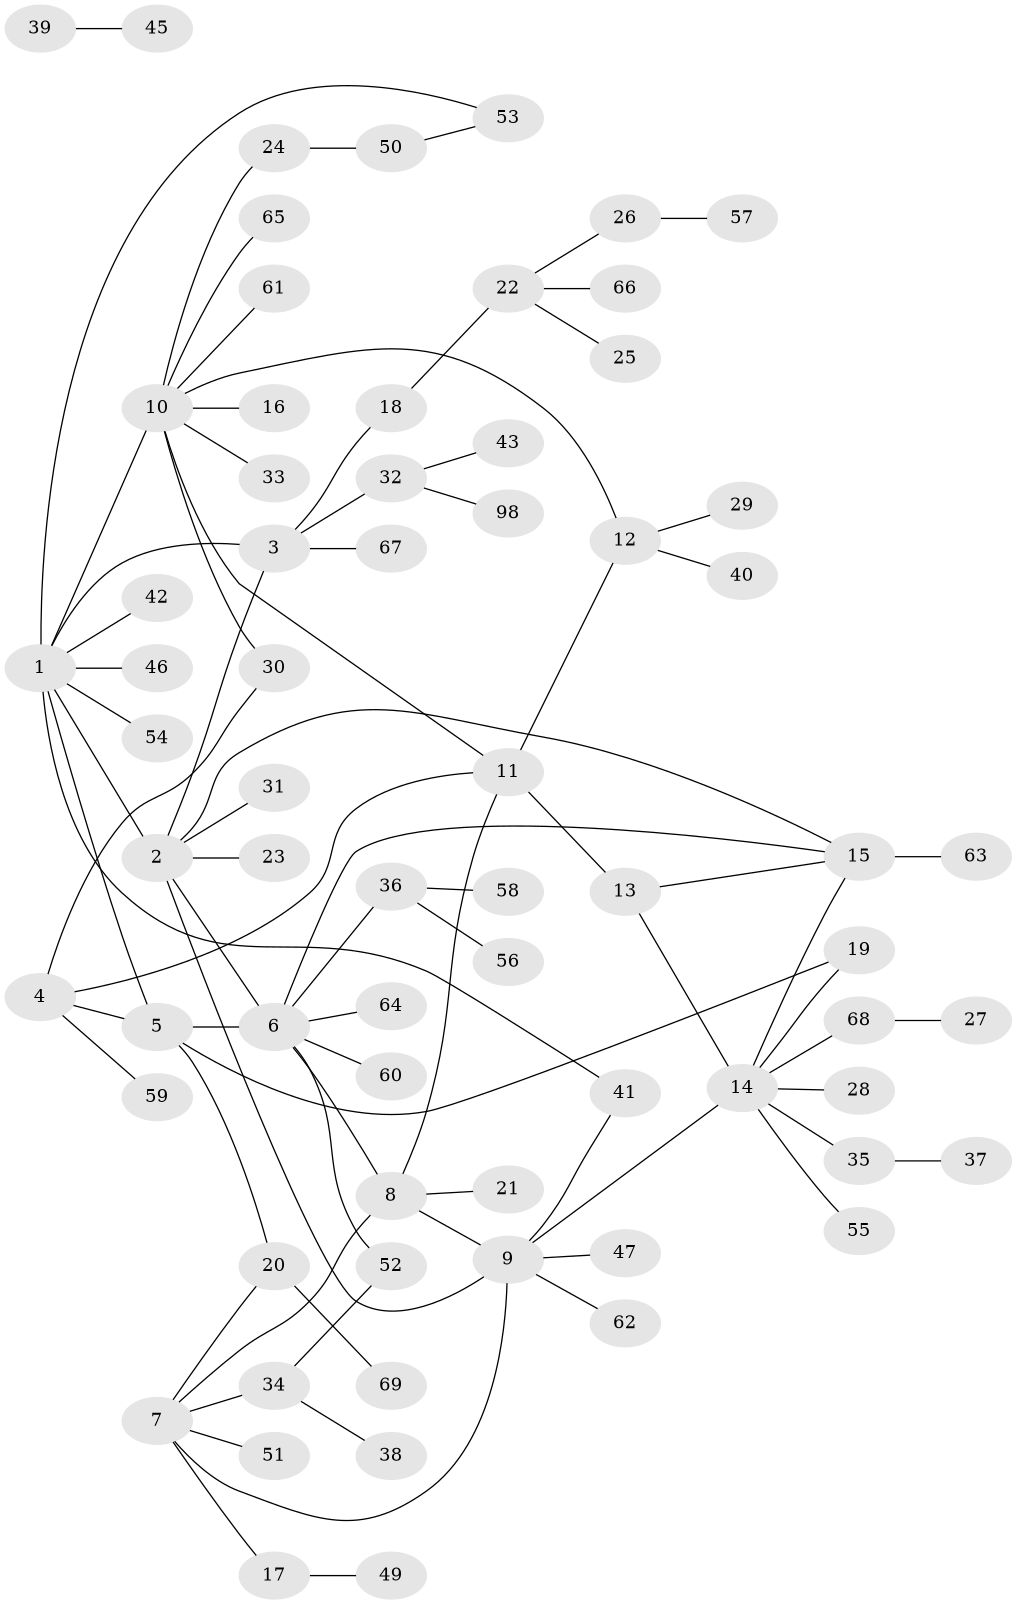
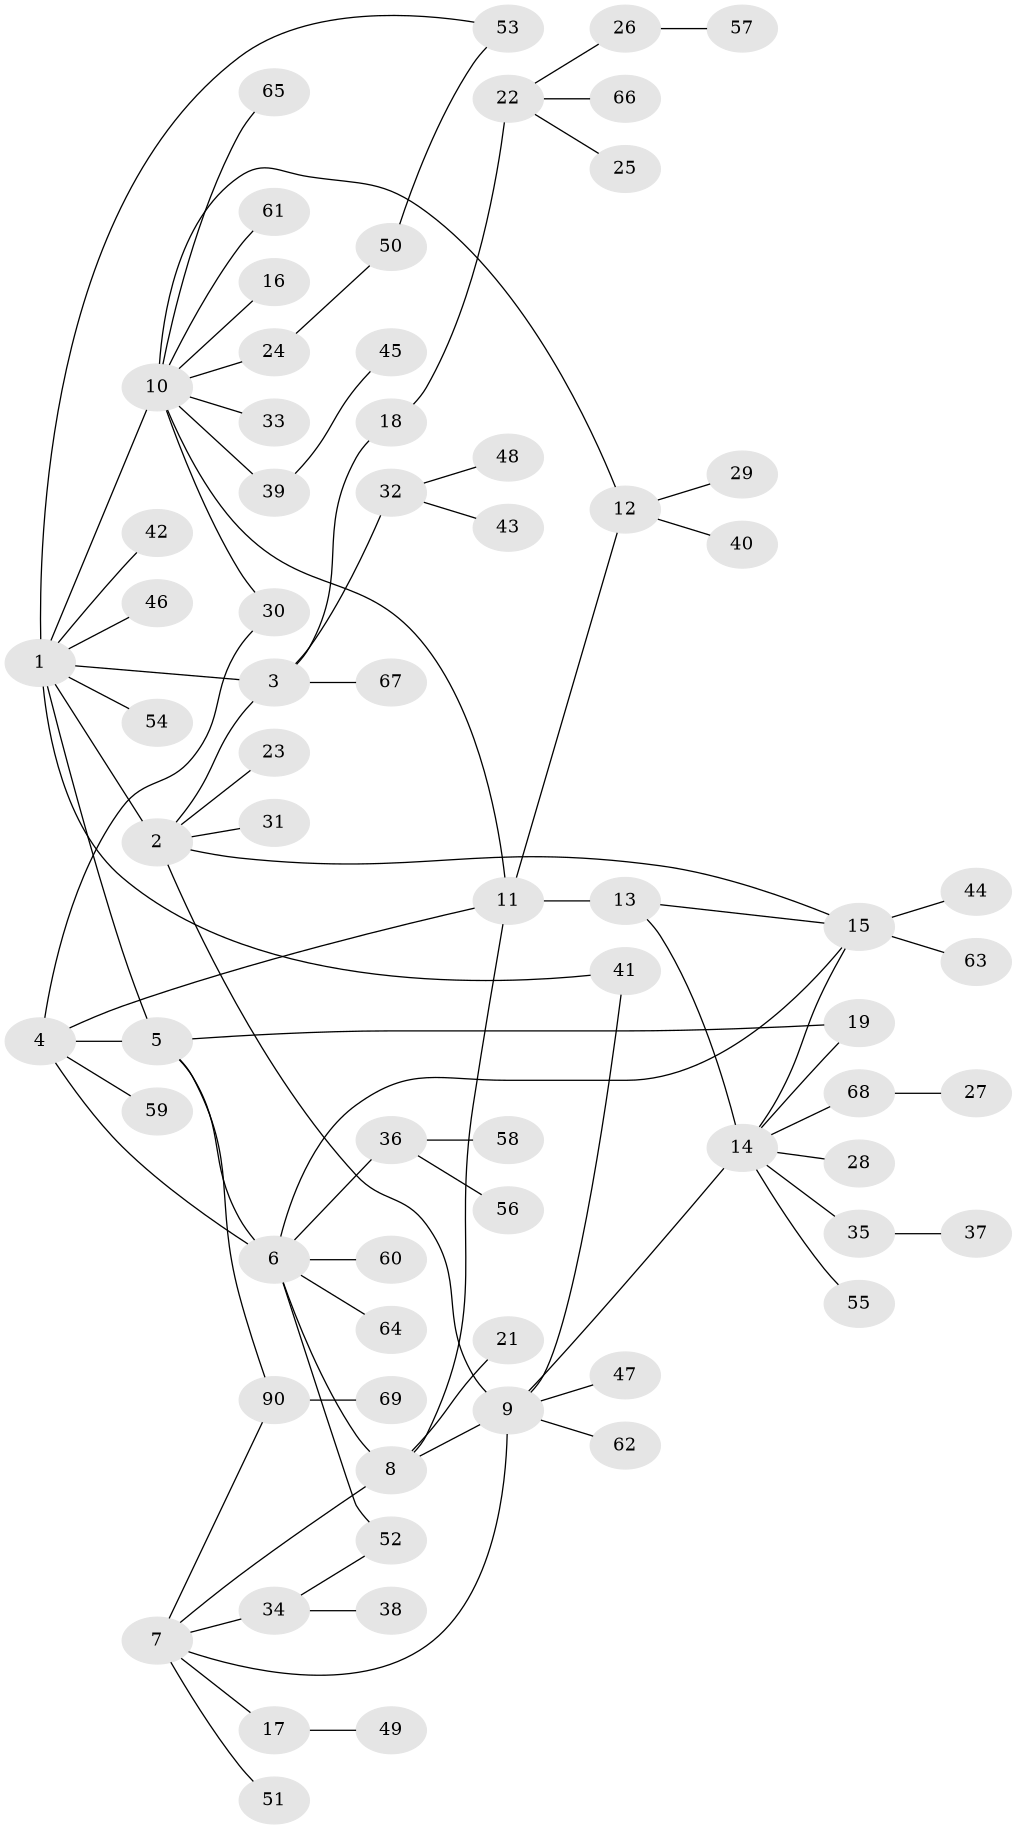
none -> (216, 440)
(508, 513) -> (508, 458)
none -> (976, 892)
(207, 930) -> (141, 1164)
(274, 1266) -> (274, 1400)
